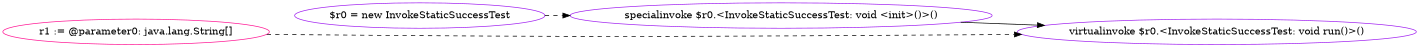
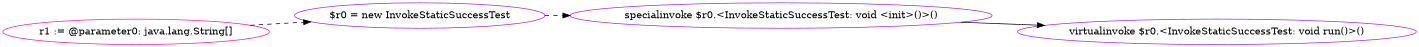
(640, 36) -> (277, 24)
